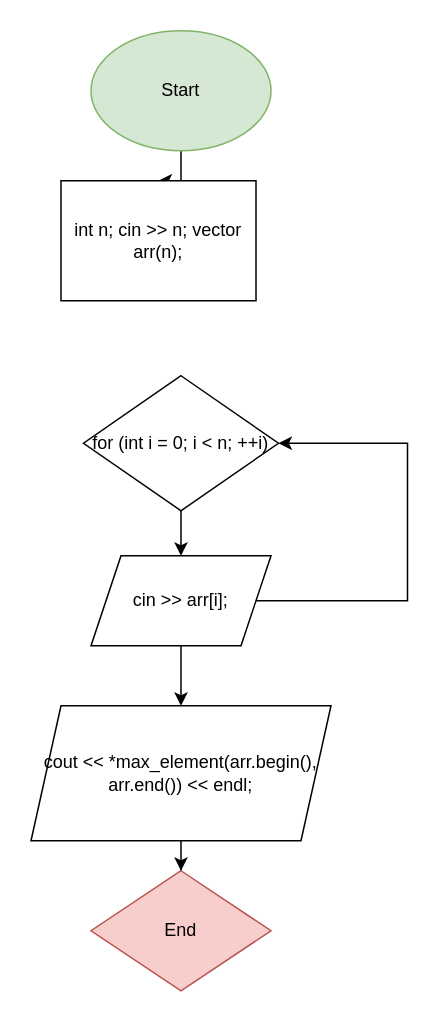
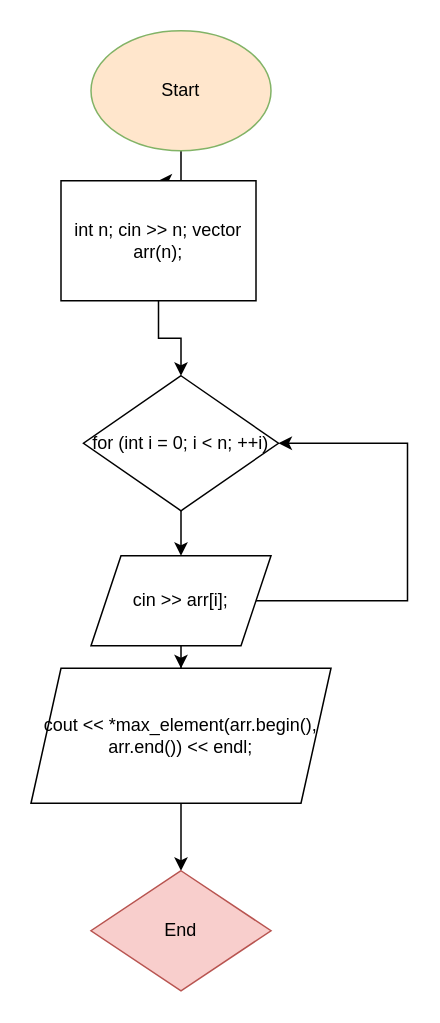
(181, 91) -> (181, 91)
none -> (164, 338)
(181, 773) -> (181, 736)
